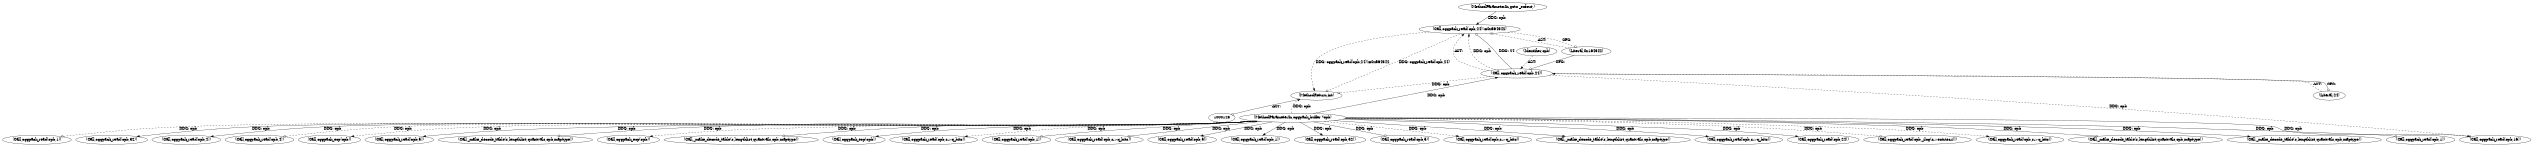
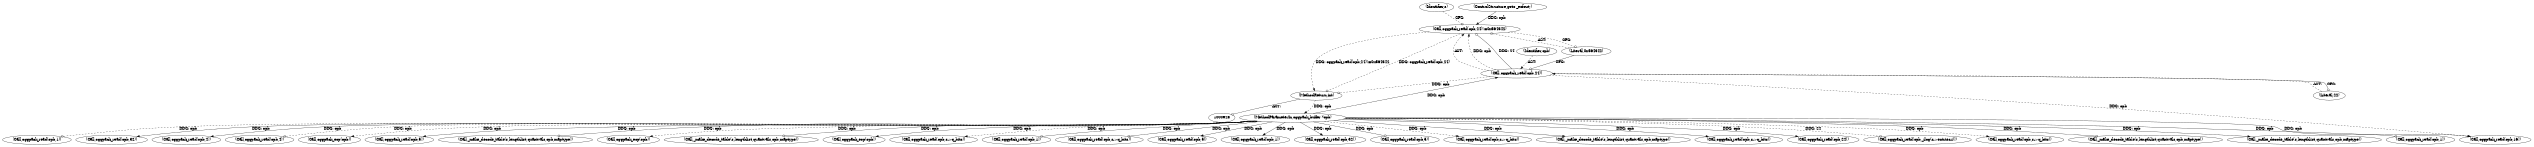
none -> (1437, 7)
(1503, 7) -> (1503, 7)
(1586, 51) -> (1586, 51)
(2329, 96) -> (2329, 96)
(1292, 106) -> (1312, 107)
(1222, 118) -> (1222, 118)
(1908, 119) -> (1908, 119)
(1813, 129) -> (1813, 129)
